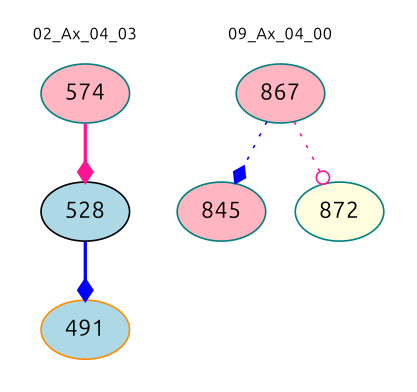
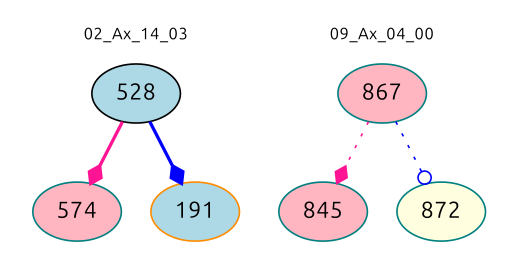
(85, 35) -> (136, 35)
(85, 143) -> (111, 144)
(255, 144) -> (357, 144)
(307, 147) -> (409, 147)
(85, 330) -> (195, 212)
